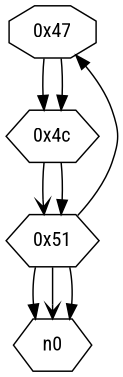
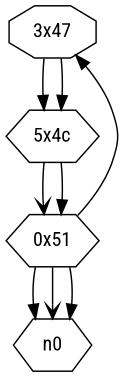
(53, 32) -> (53, 32)
(53, 136) -> (53, 136)
